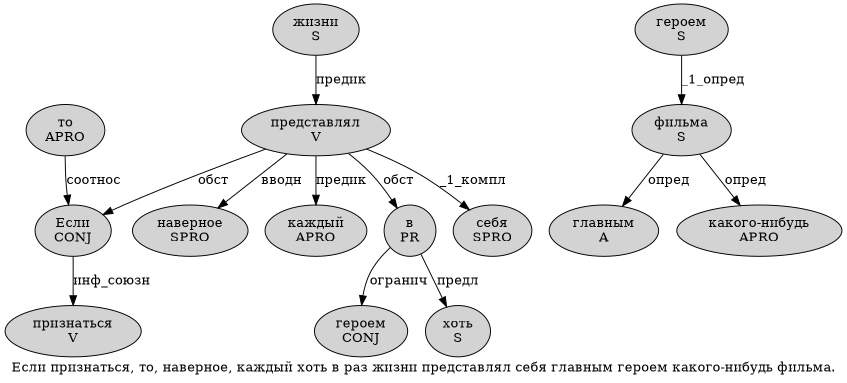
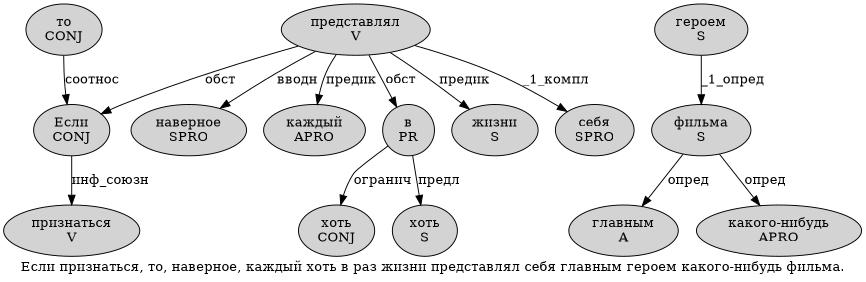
(316, 75) -> (427, 77)
(65, 130) -> (64, 30)
(361, 331) -> (337, 231)
